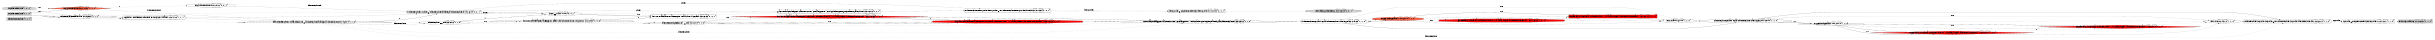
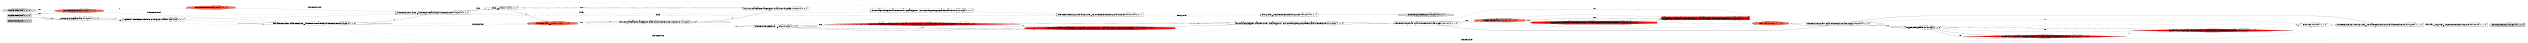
(211, 5) -> (211, 8)
(80, 8) -> (80, 11)
(502, 18) -> (529, 16)
(1679, 21) -> (1771, 23)
(445, 23) -> (553, 23)
